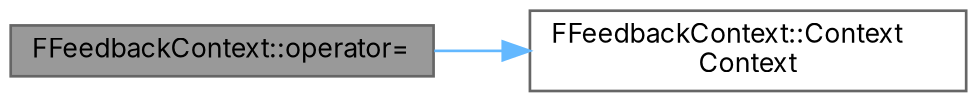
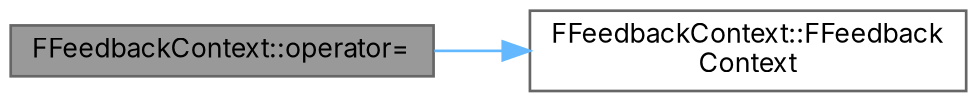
(748, 51) -> (748, 51)
